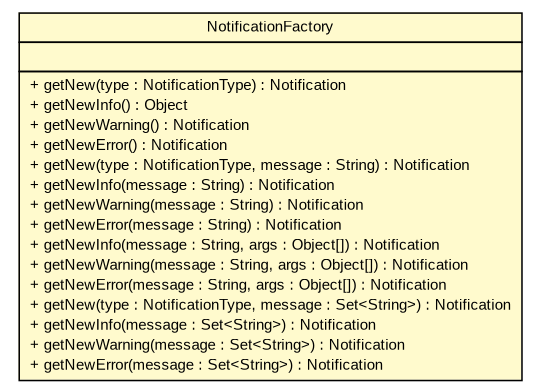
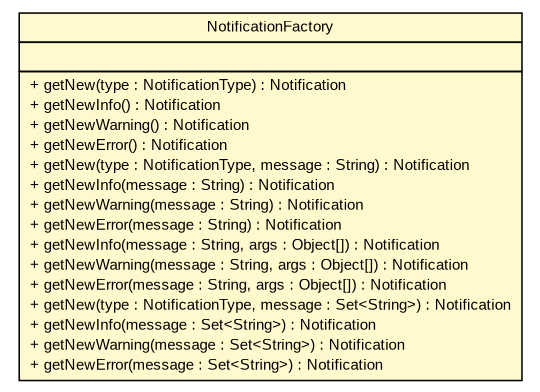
(109, 105) -> (125, 105)
